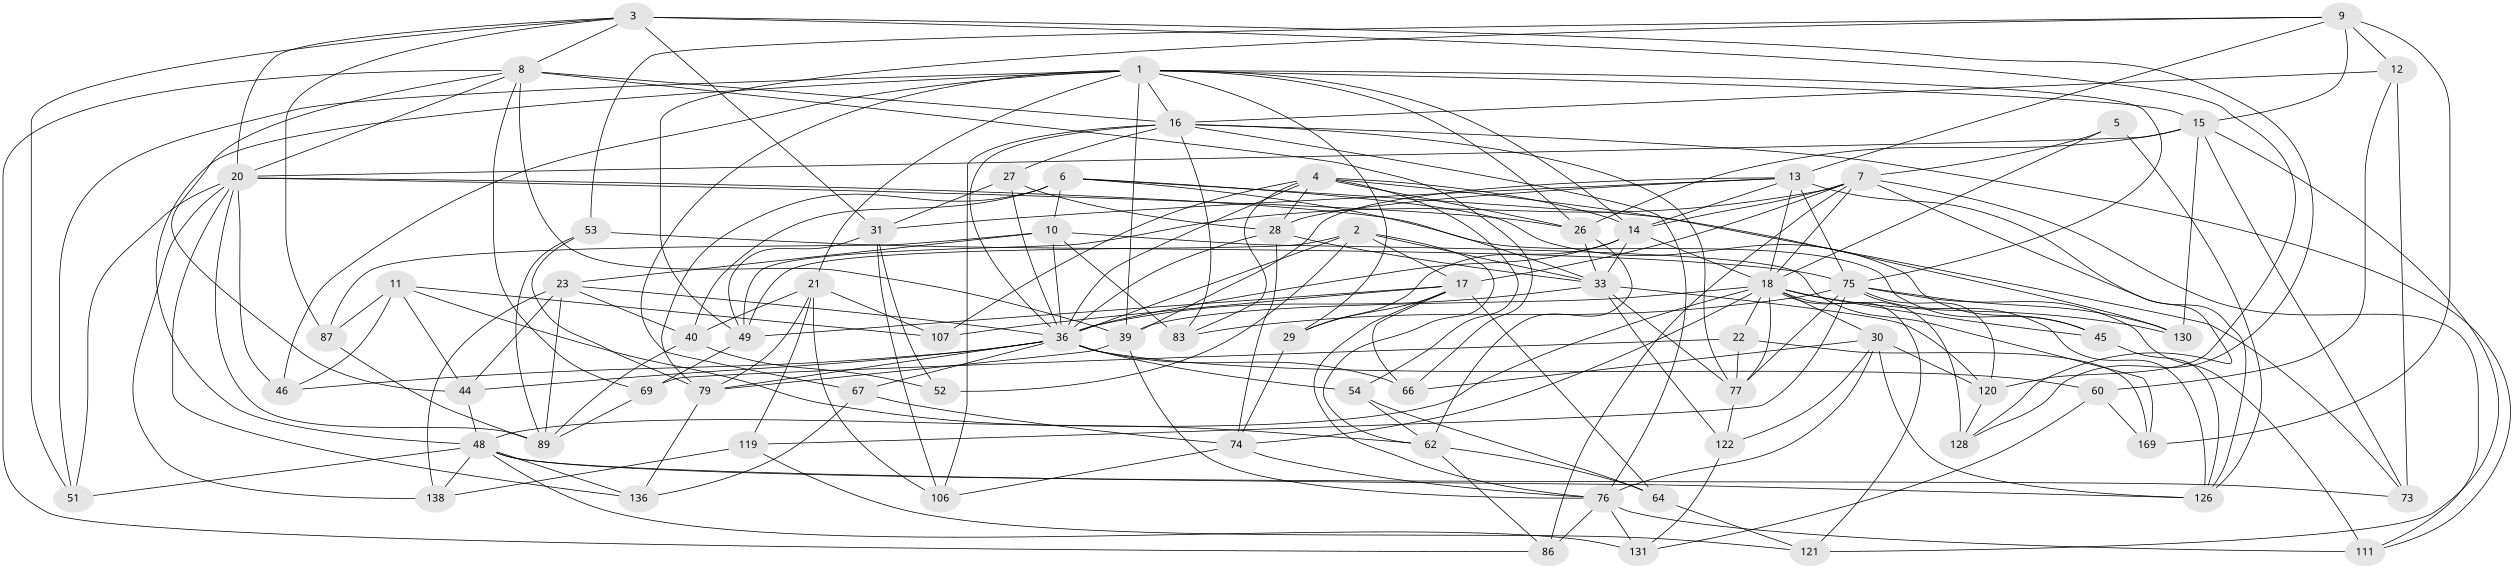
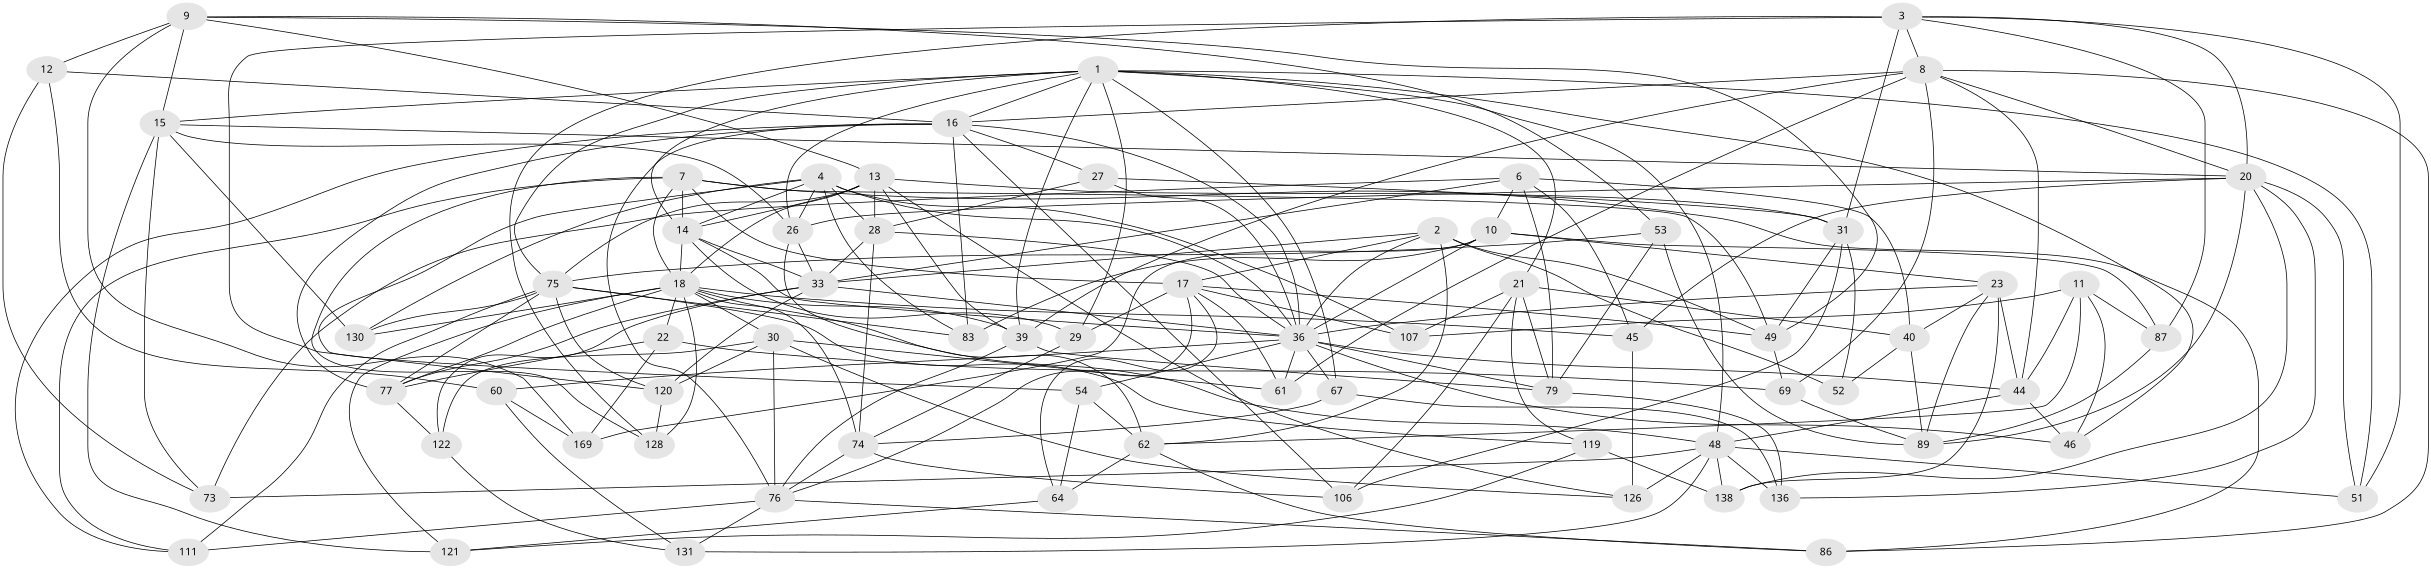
(2117, 124) -> none
(240, 290) -> (2048, 421)
(2073, 351) -> none
(1408, 392) -> (1281, 392)
